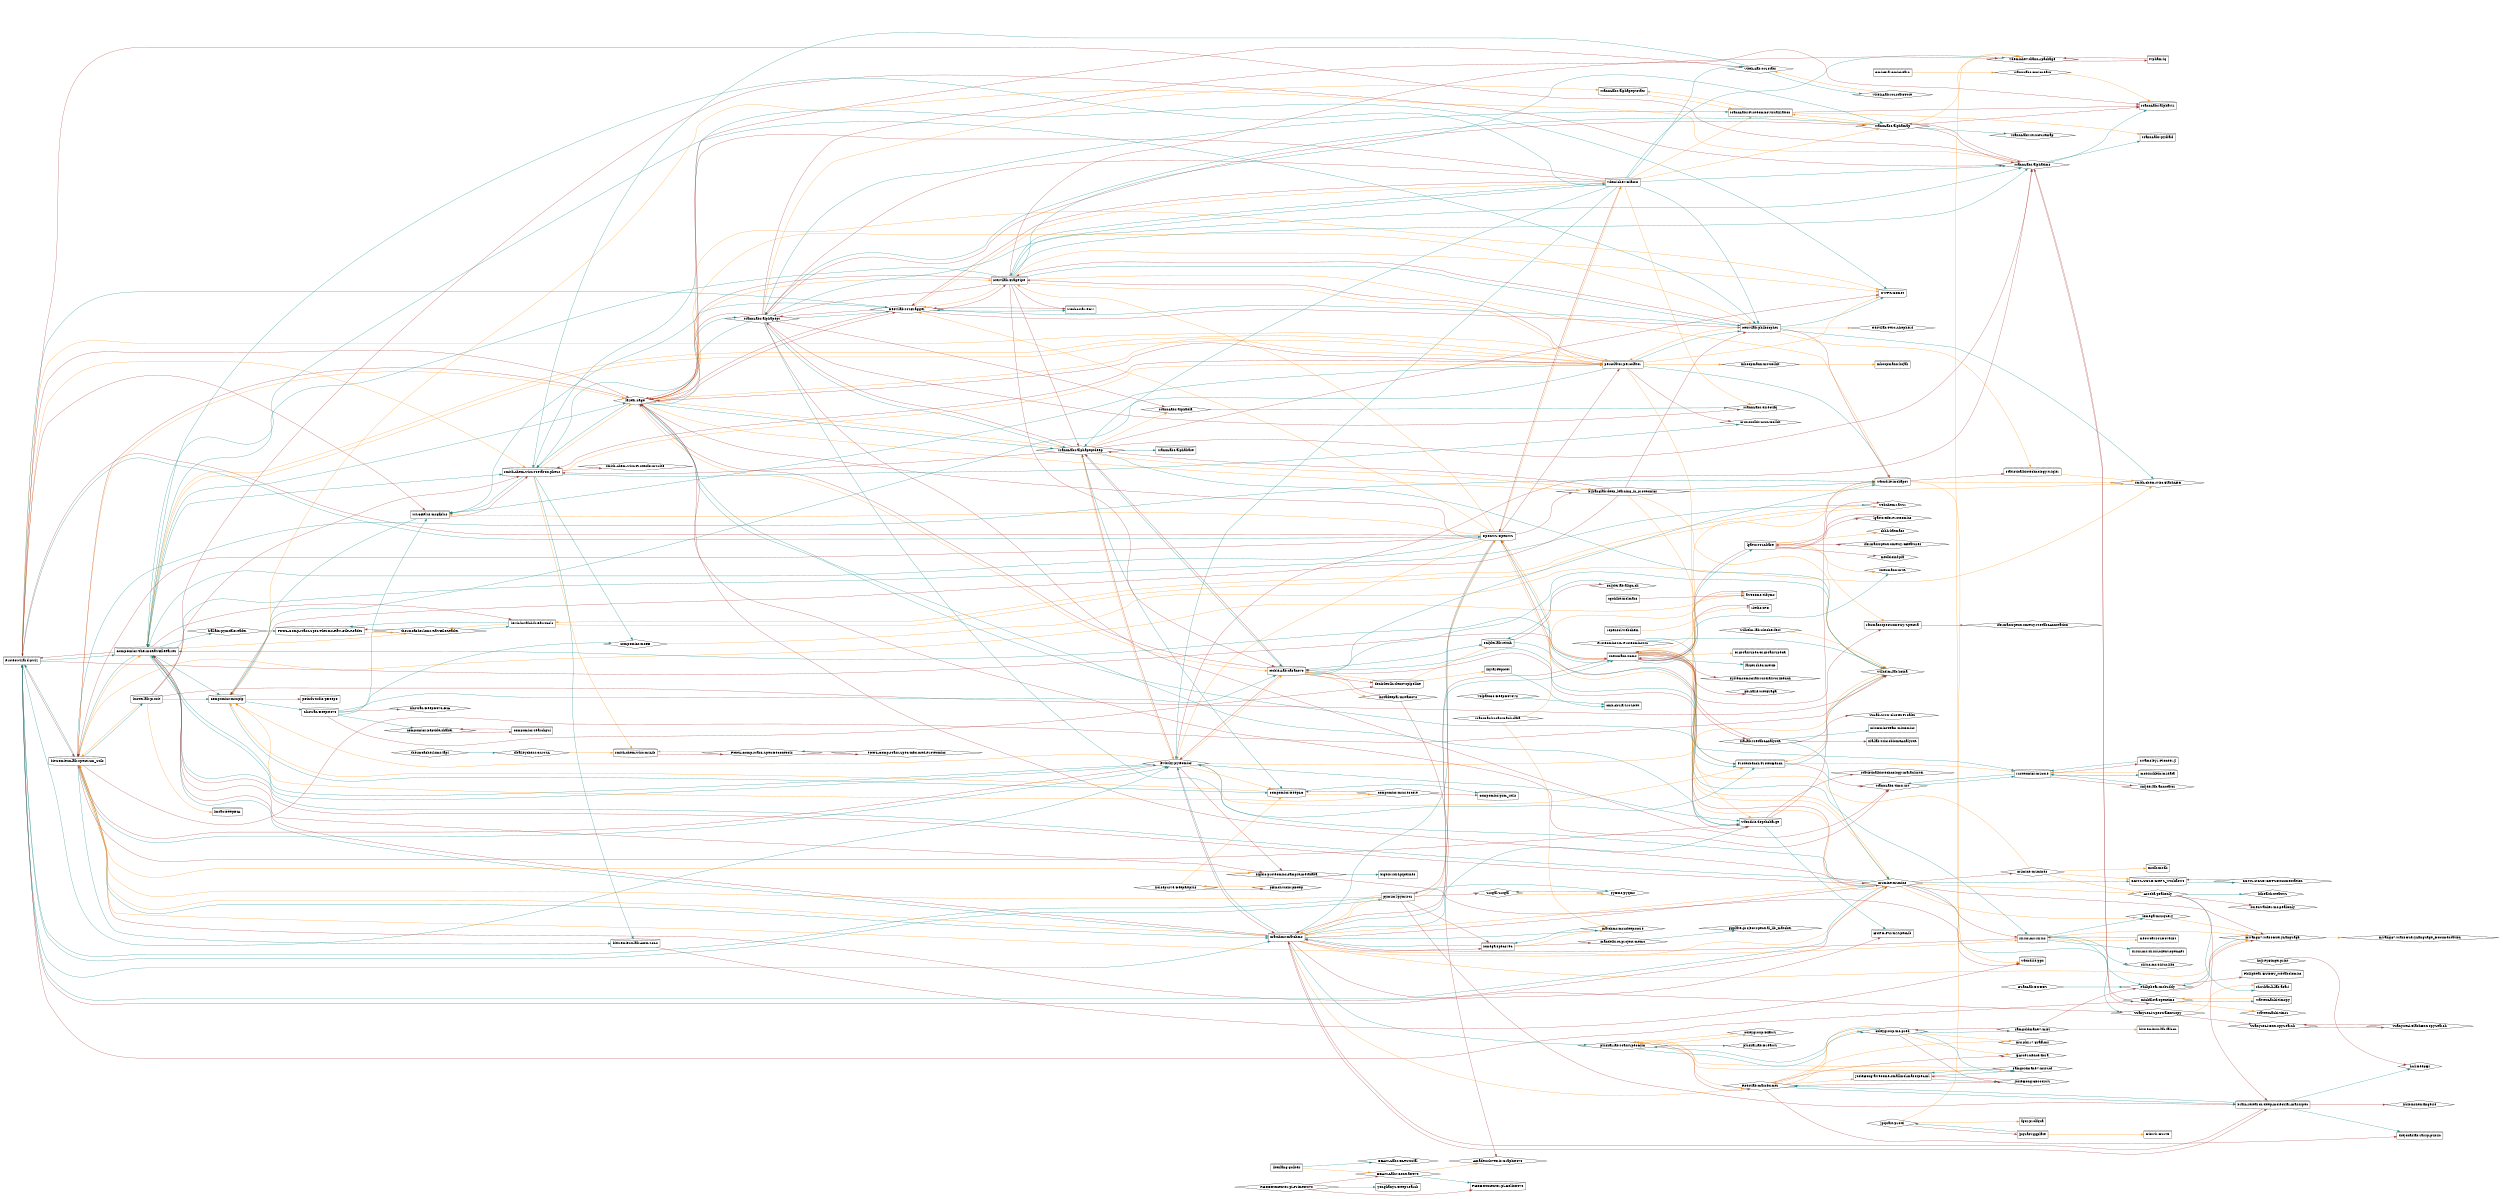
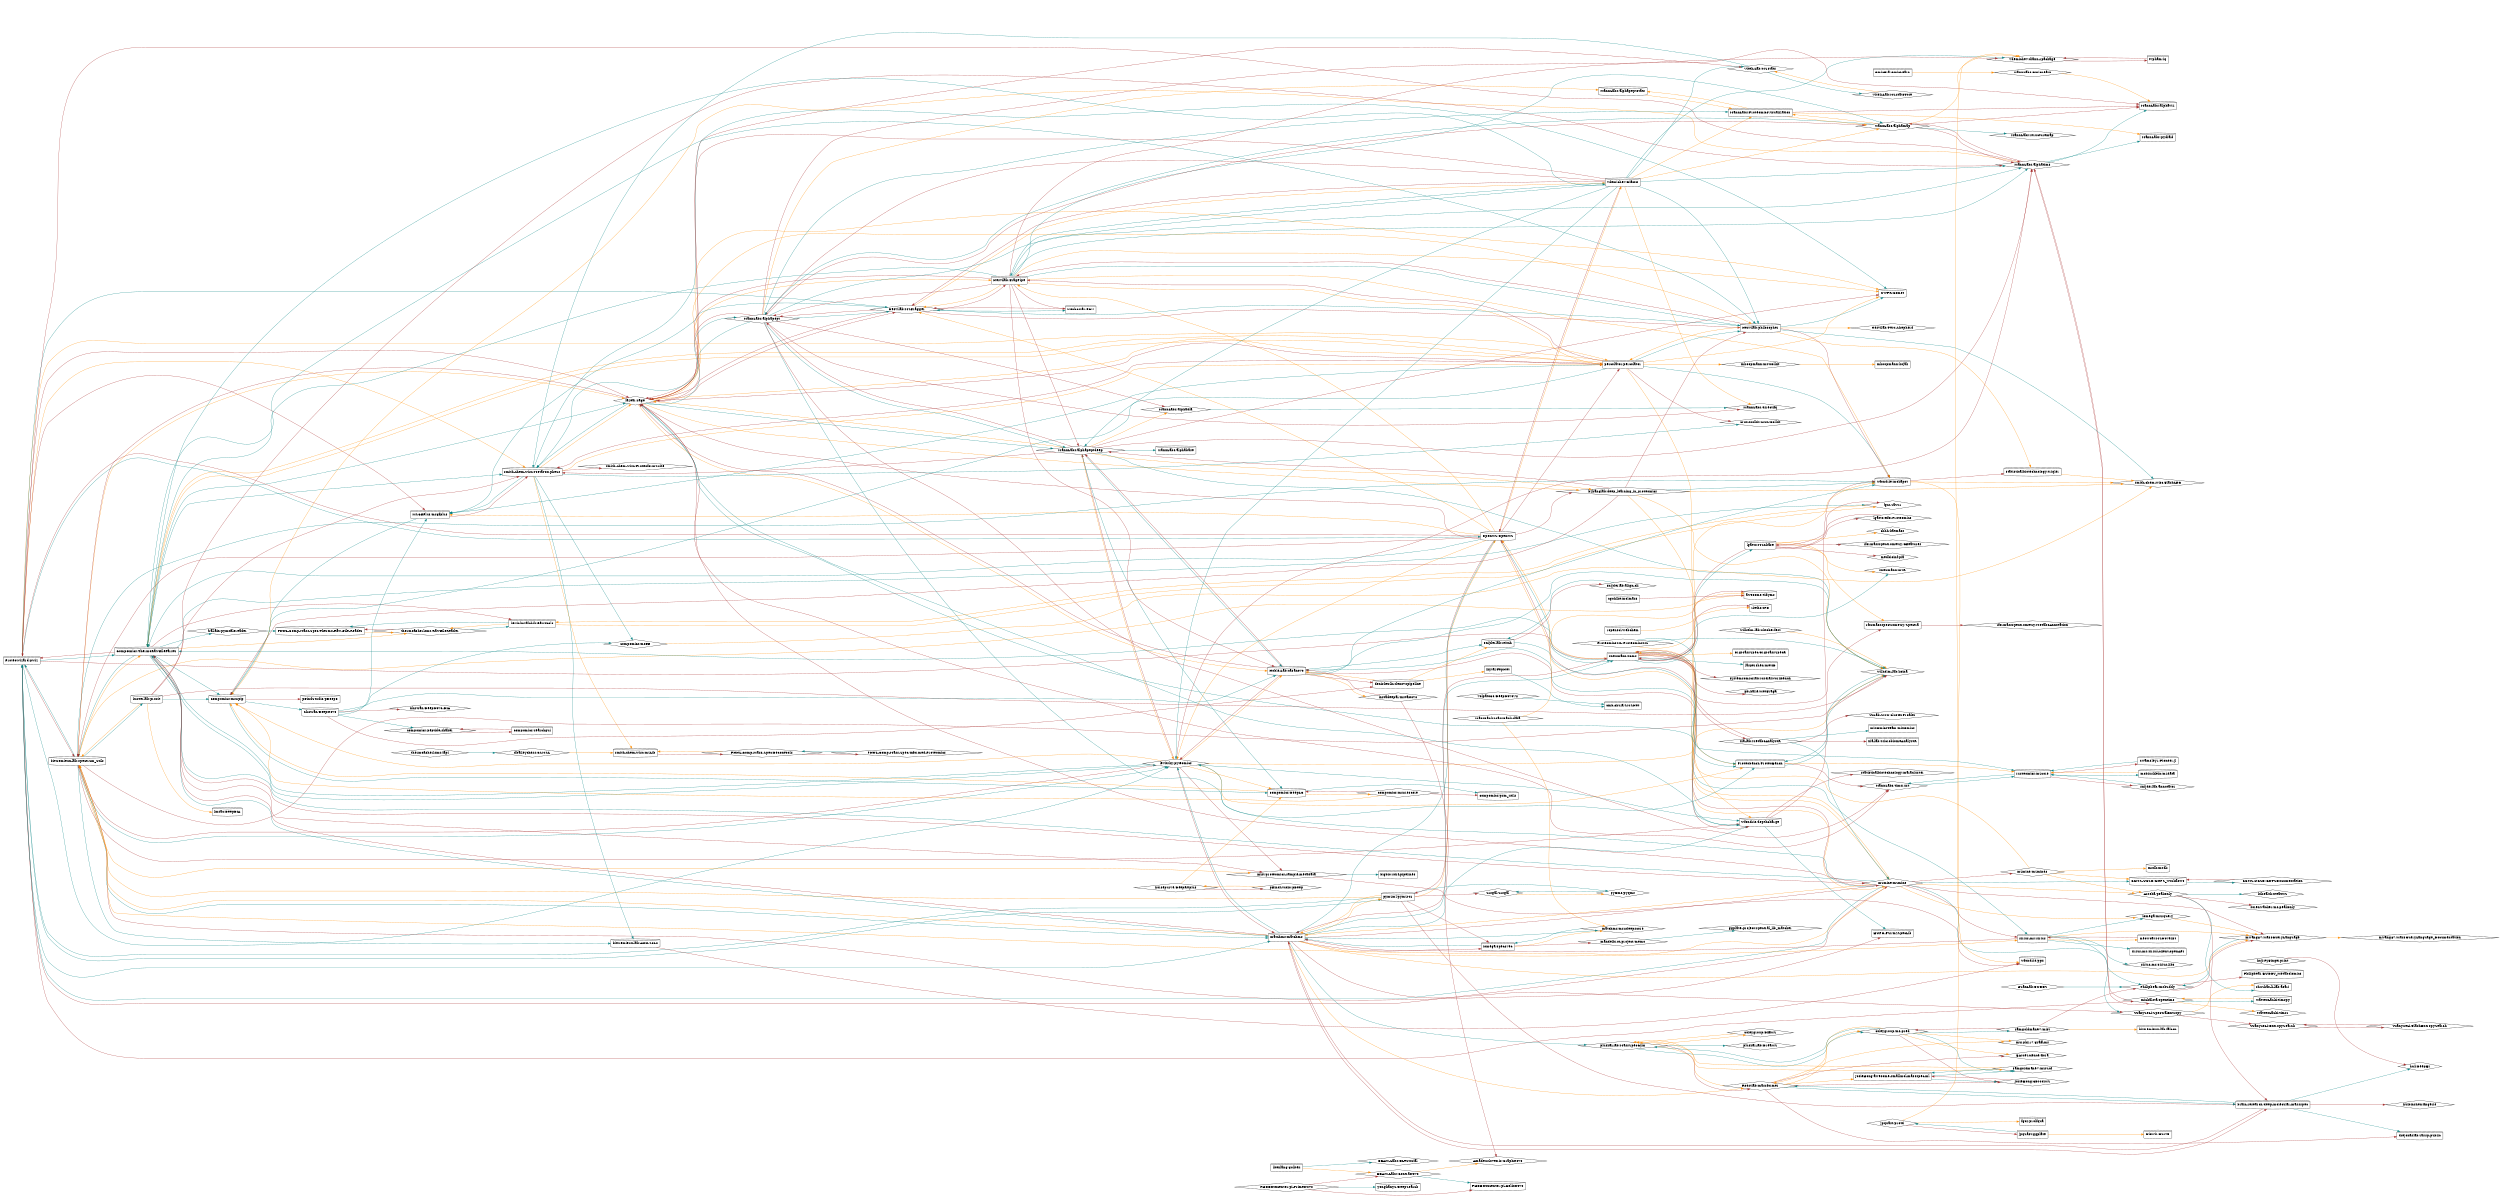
(1893, 505) -> (1893, 505)
(1831, 707) -> (1831, 707)
(1287, 875) -> (1287, 875)
